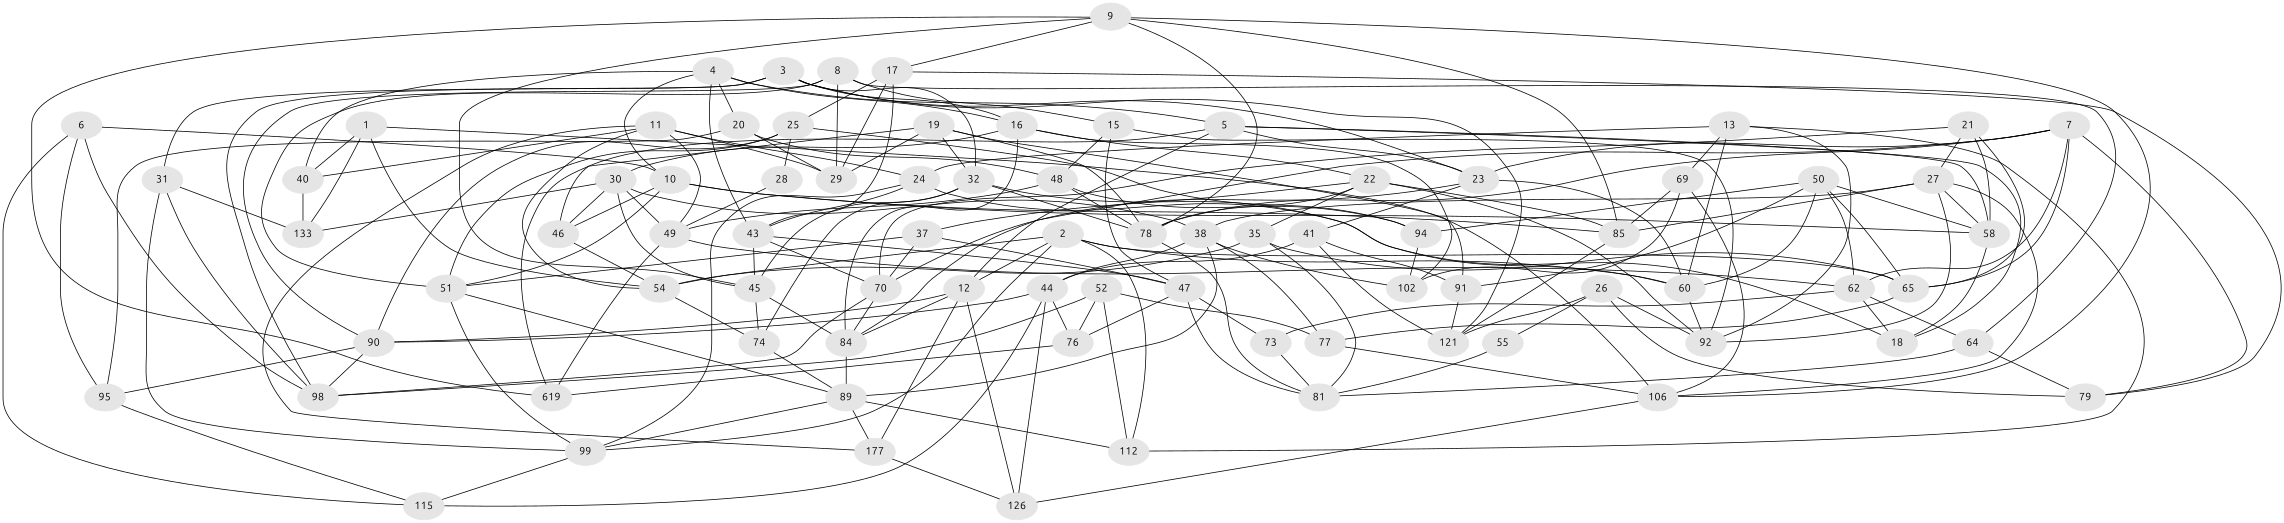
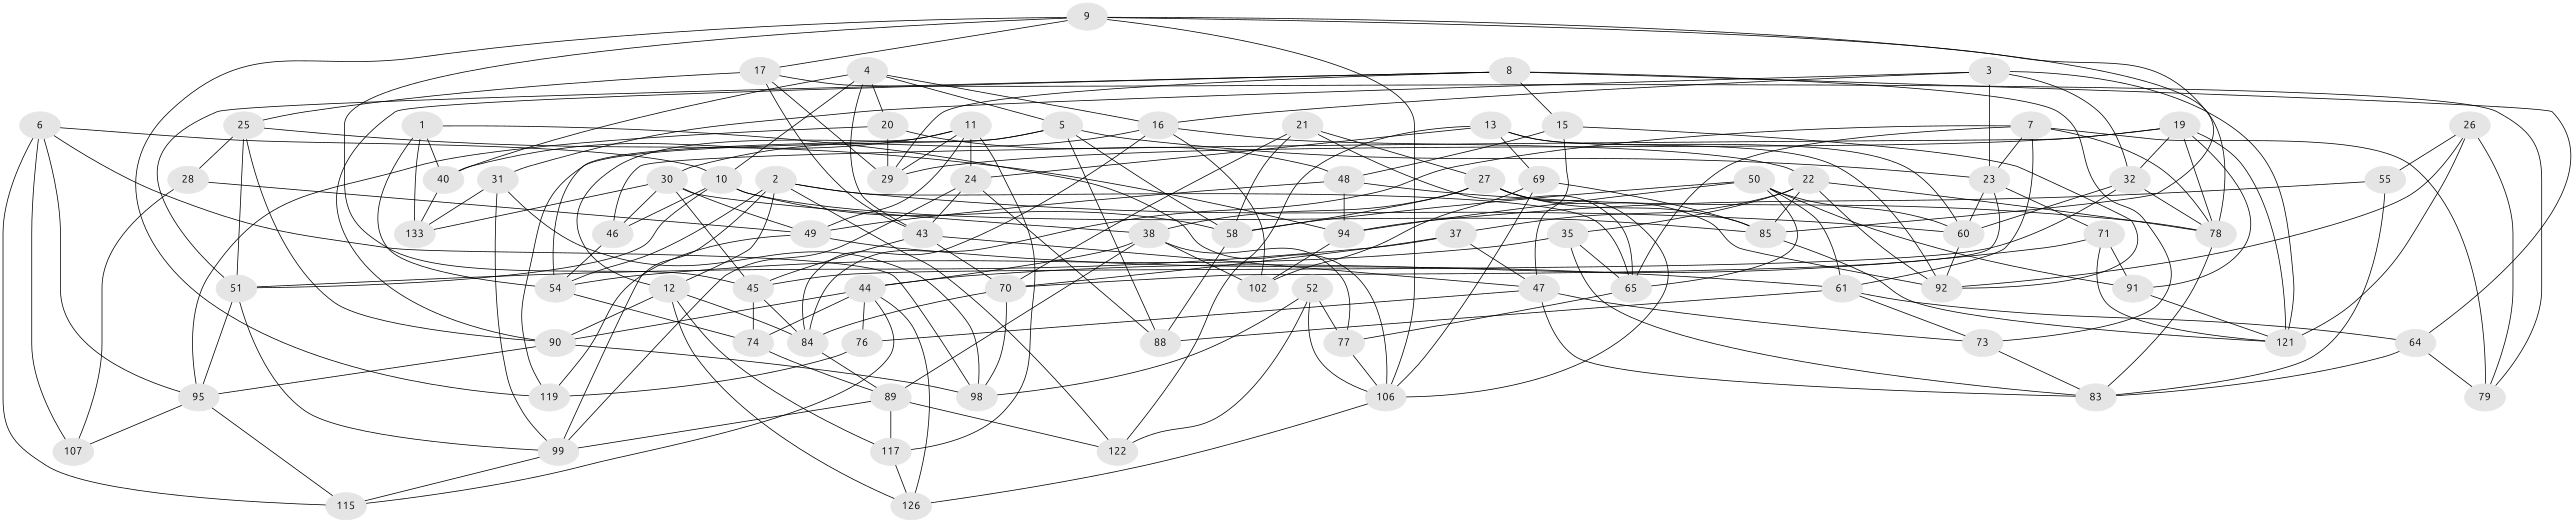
none -> (1996, 97)
(300, 100) -> none
none -> (1864, 201)
none -> (2268, 217)
(837, 224) -> (821, 310)
(1309, 234) -> (2104, 234)
(1854, 289) -> (1842, 289)
(1087, 316) -> (1319, 359)
(646, 343) -> (218, 343)
(1897, 343) -> (1161, 343)
(552, 397) -> (549, 397)
(1319, 397) -> (2096, 397)
none -> (73, 452)
(875, 452) -> (891, 452)
(1129, 452) -> (1117, 452)
